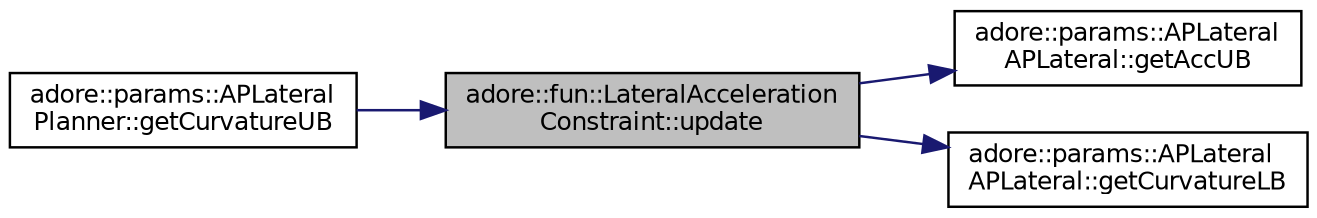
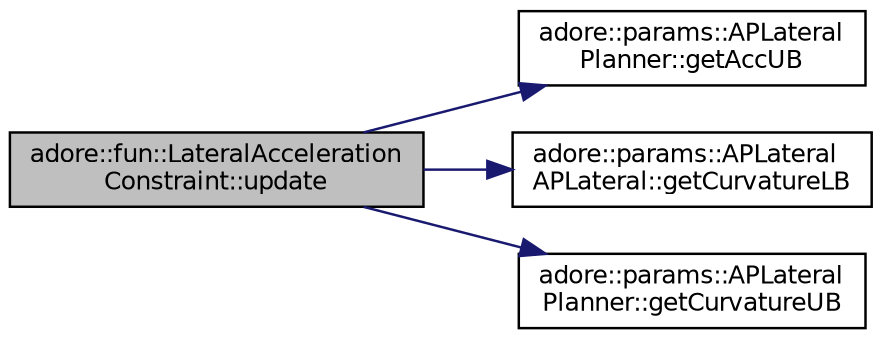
(1128, 48) -> (692, 48)
(389, 110) -> (442, 227)
